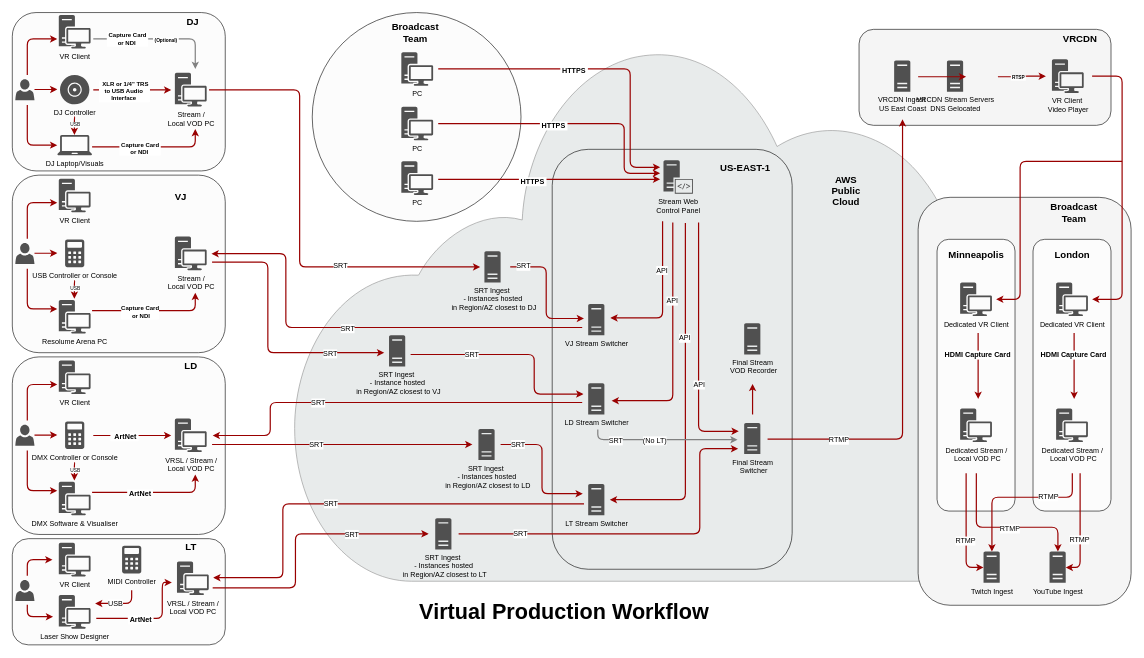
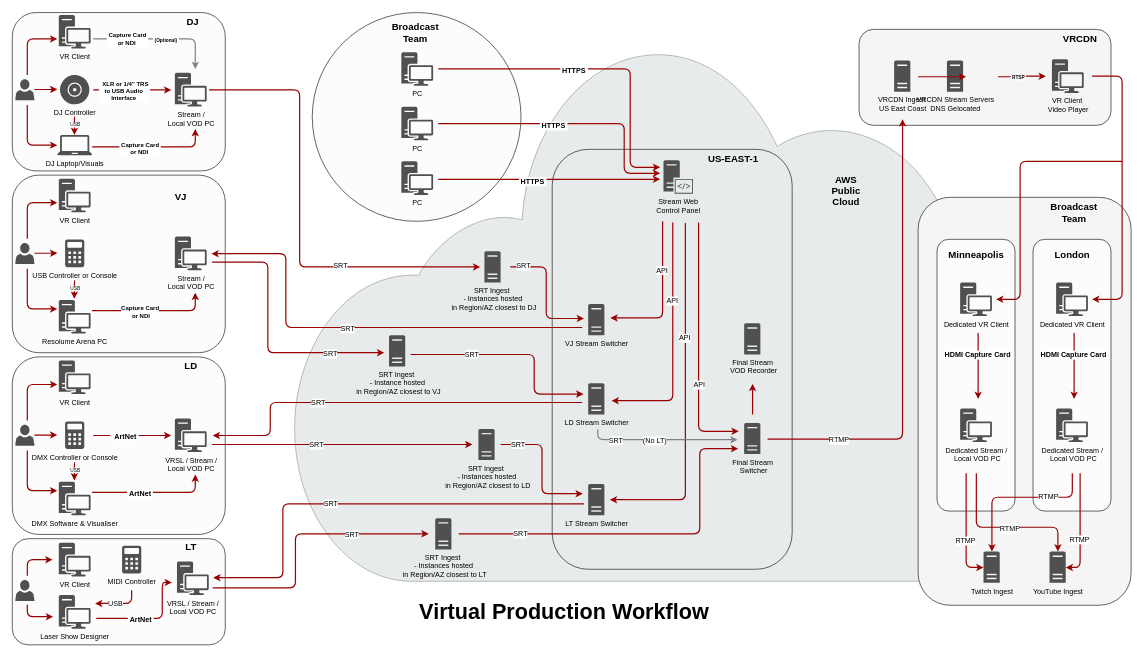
(746, 167) -> (734, 158)
